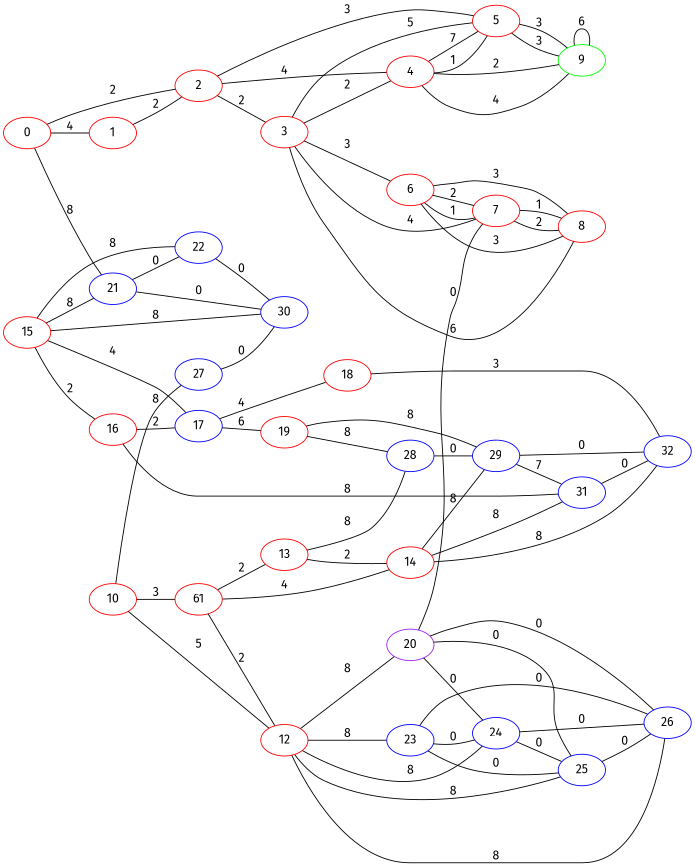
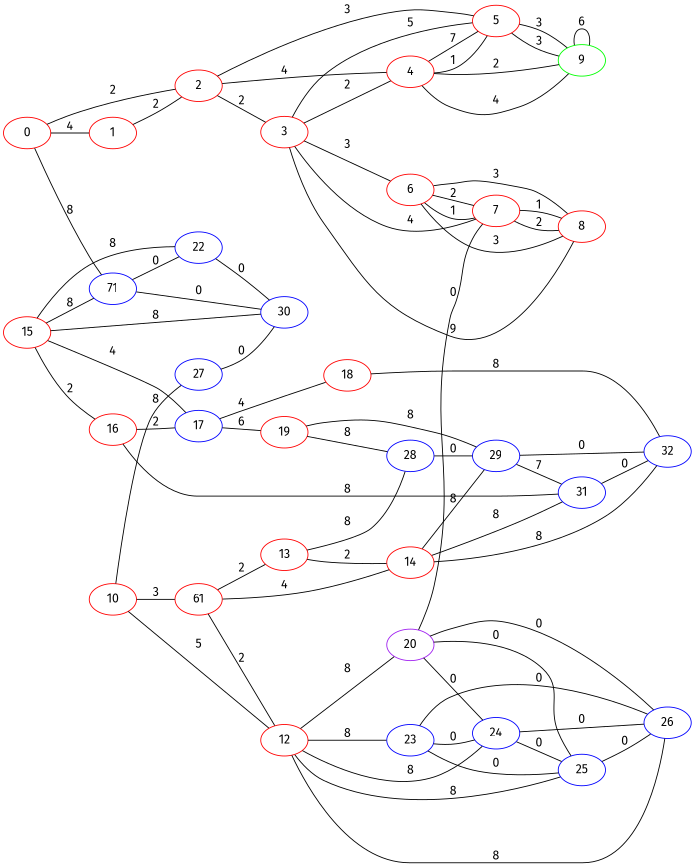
(113, 289) -> (113, 289)
(453, 329) -> (453, 329)
(496, 364) -> (496, 364)
